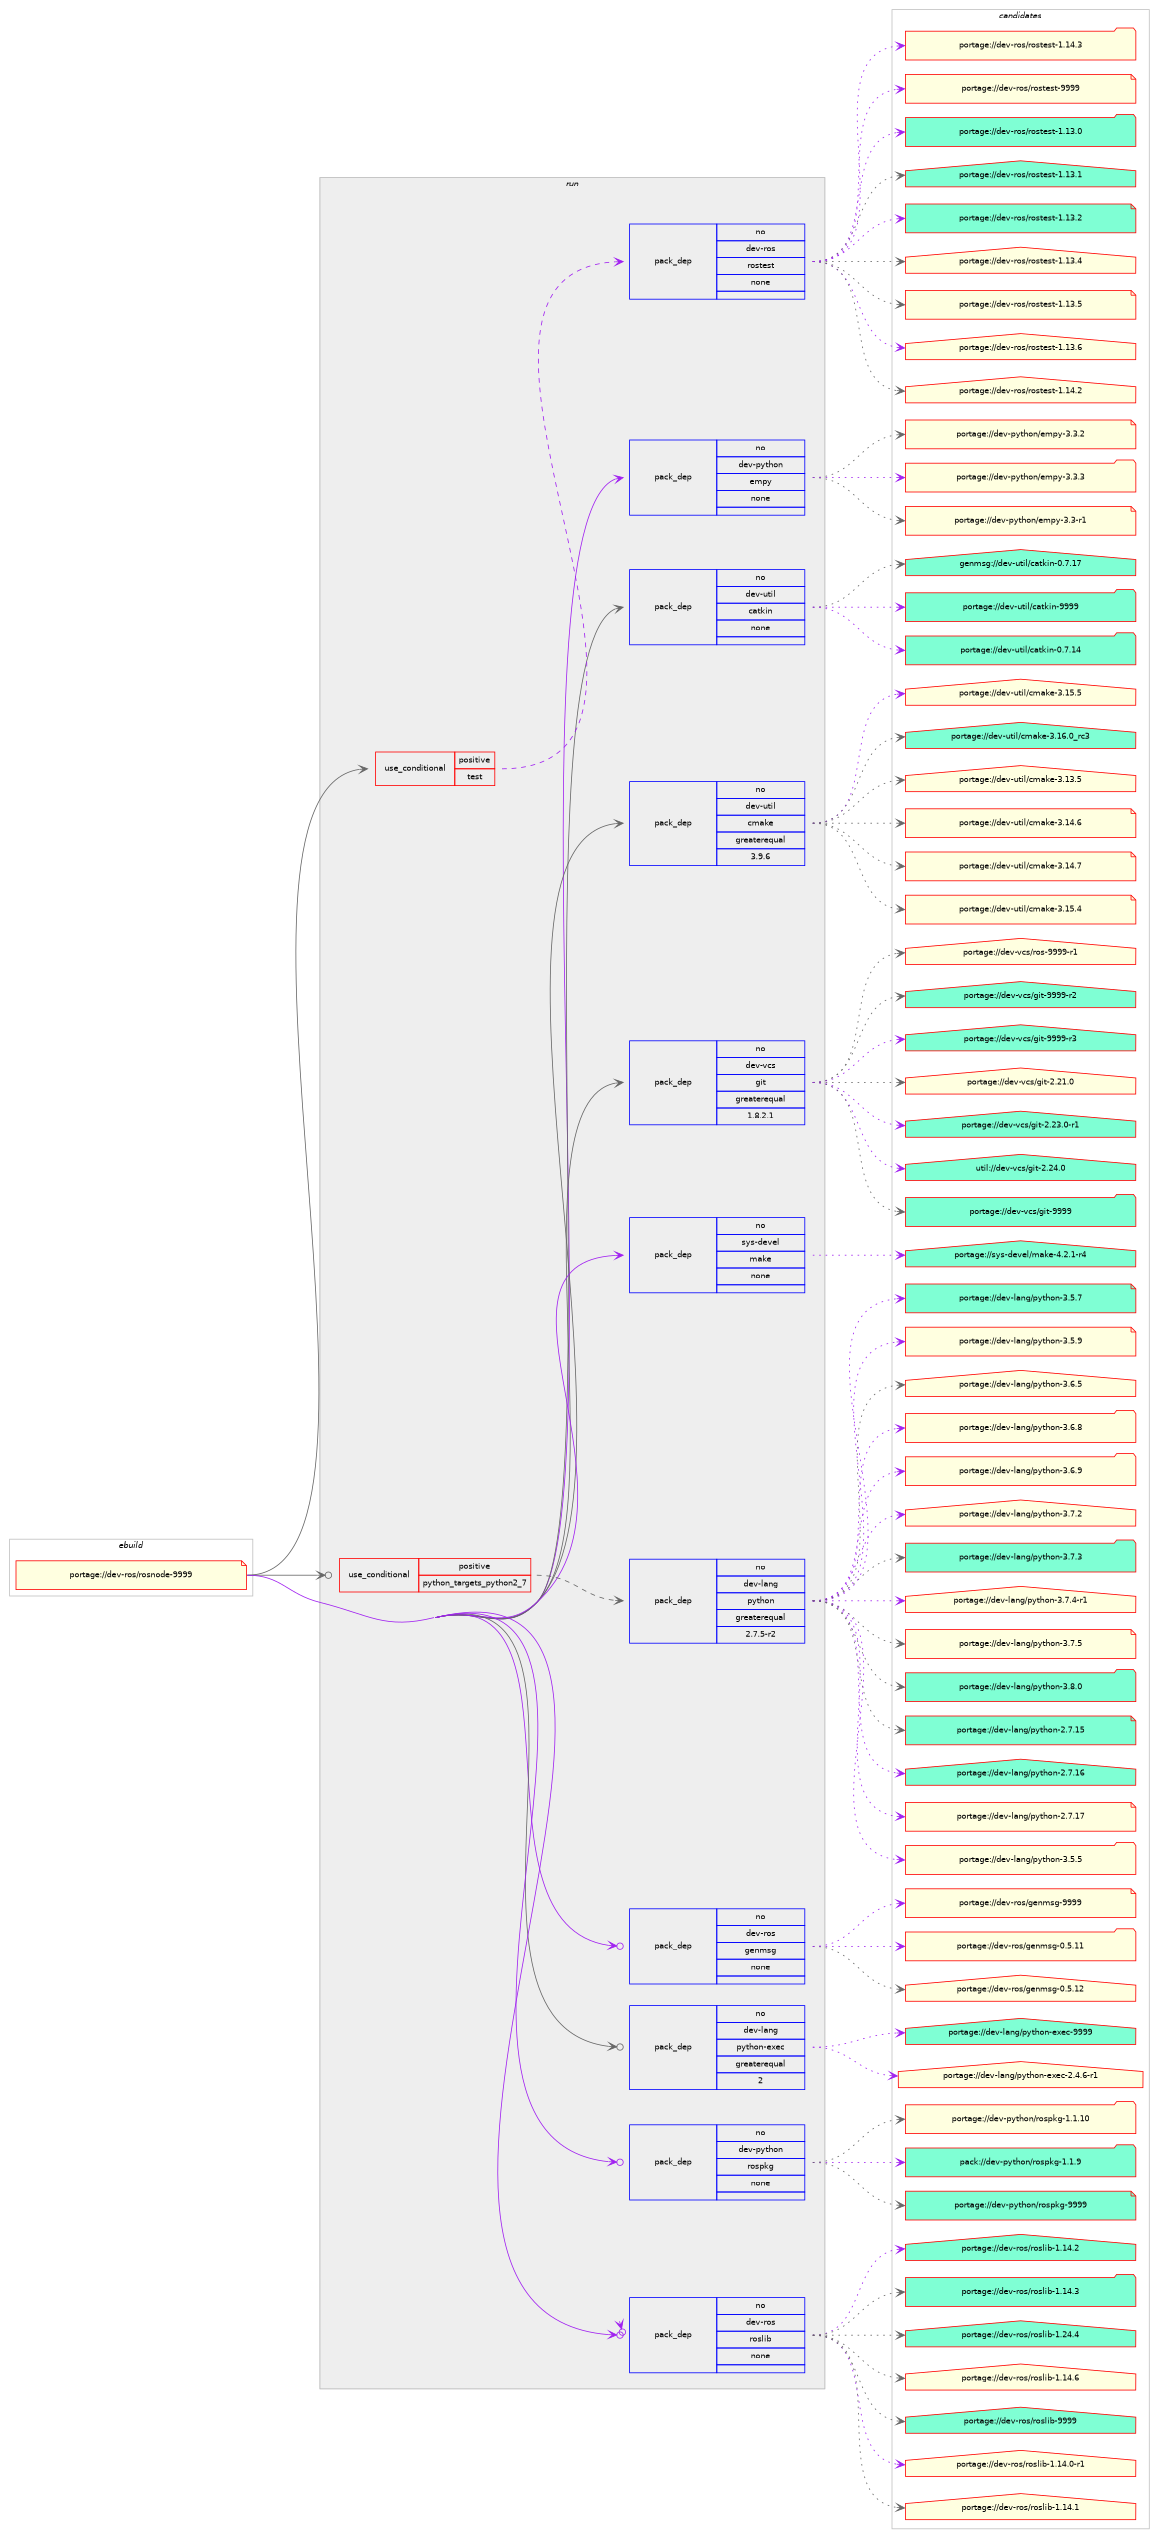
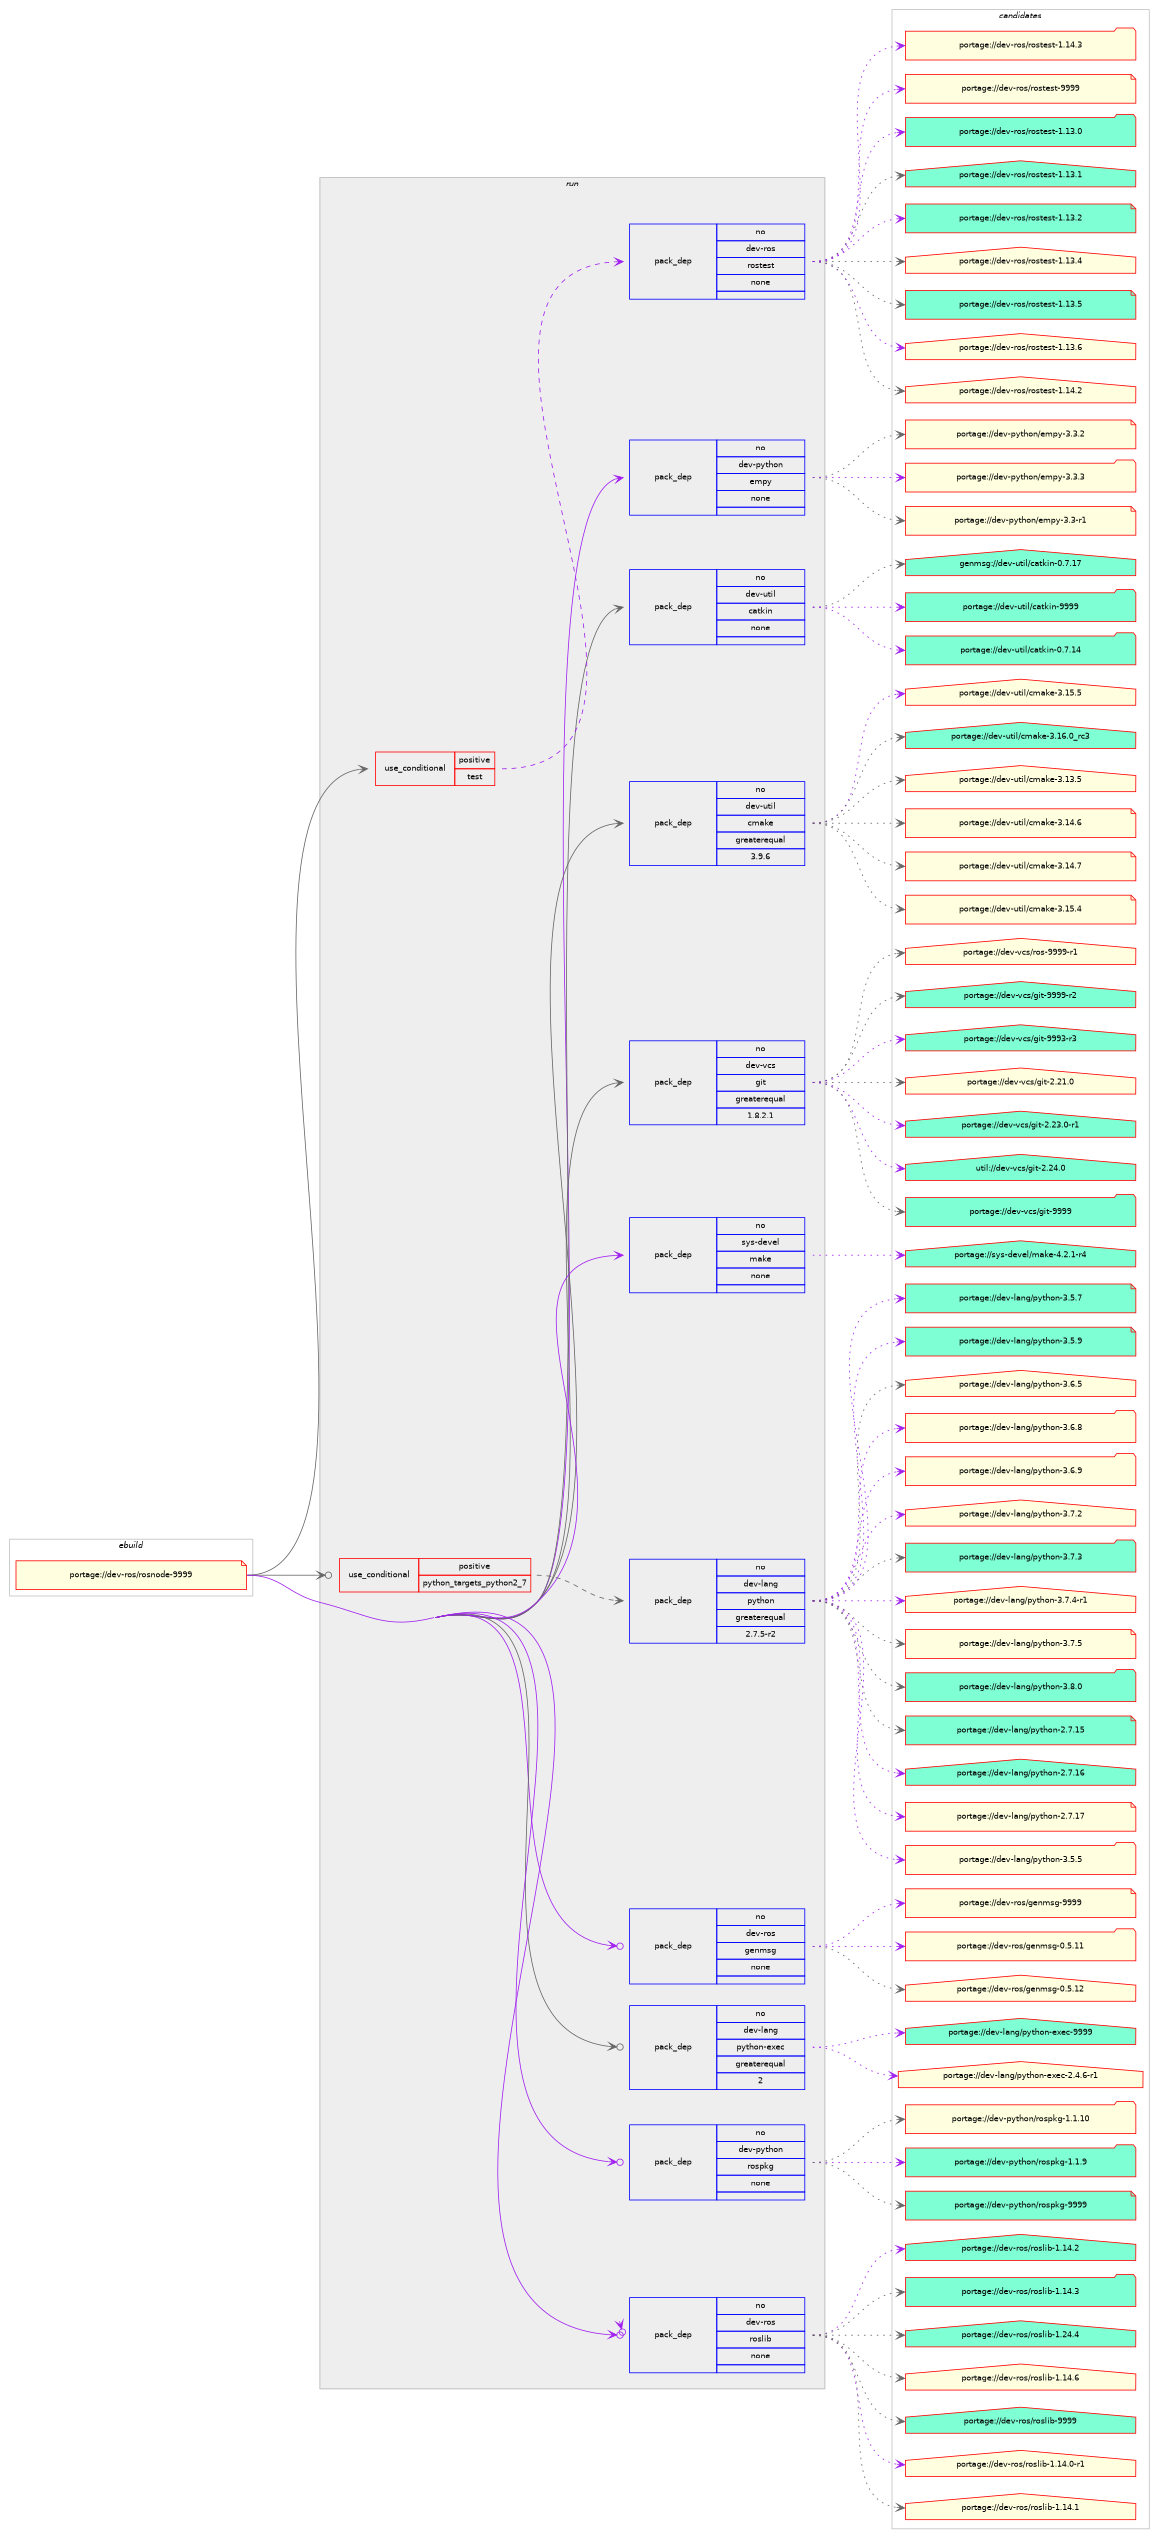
(1021, 305) -> (1021, 305)
(1021, 1039) -> (1021, 1039)
(1021, 1342) -> (1021, 1342)
(1021, 2162) -> (1021, 2162)
